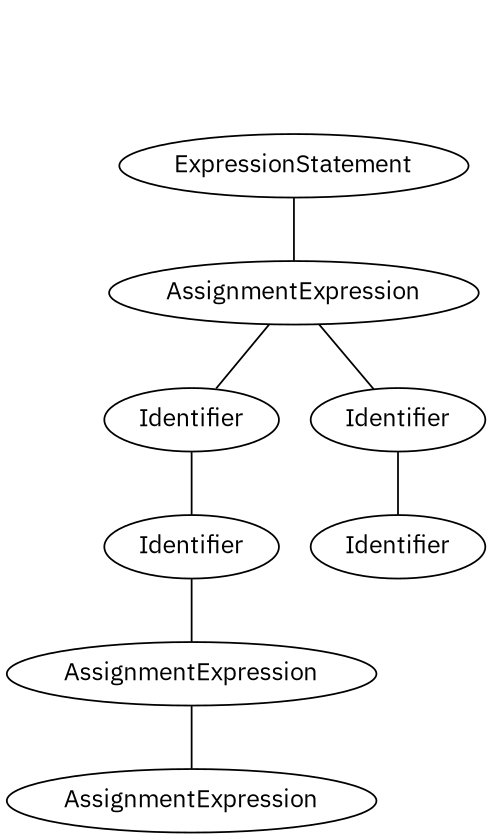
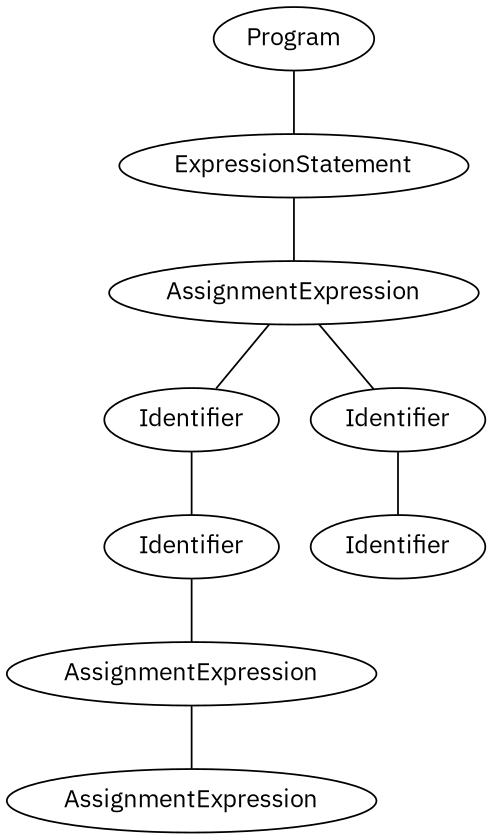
none -> (294, 39)
